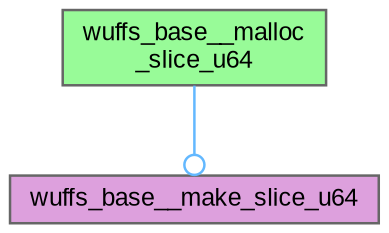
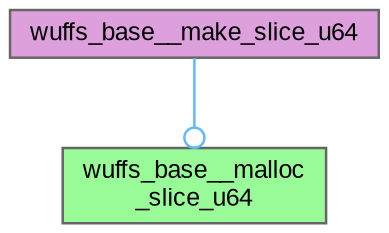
(194, 120) -> (194, 93)
